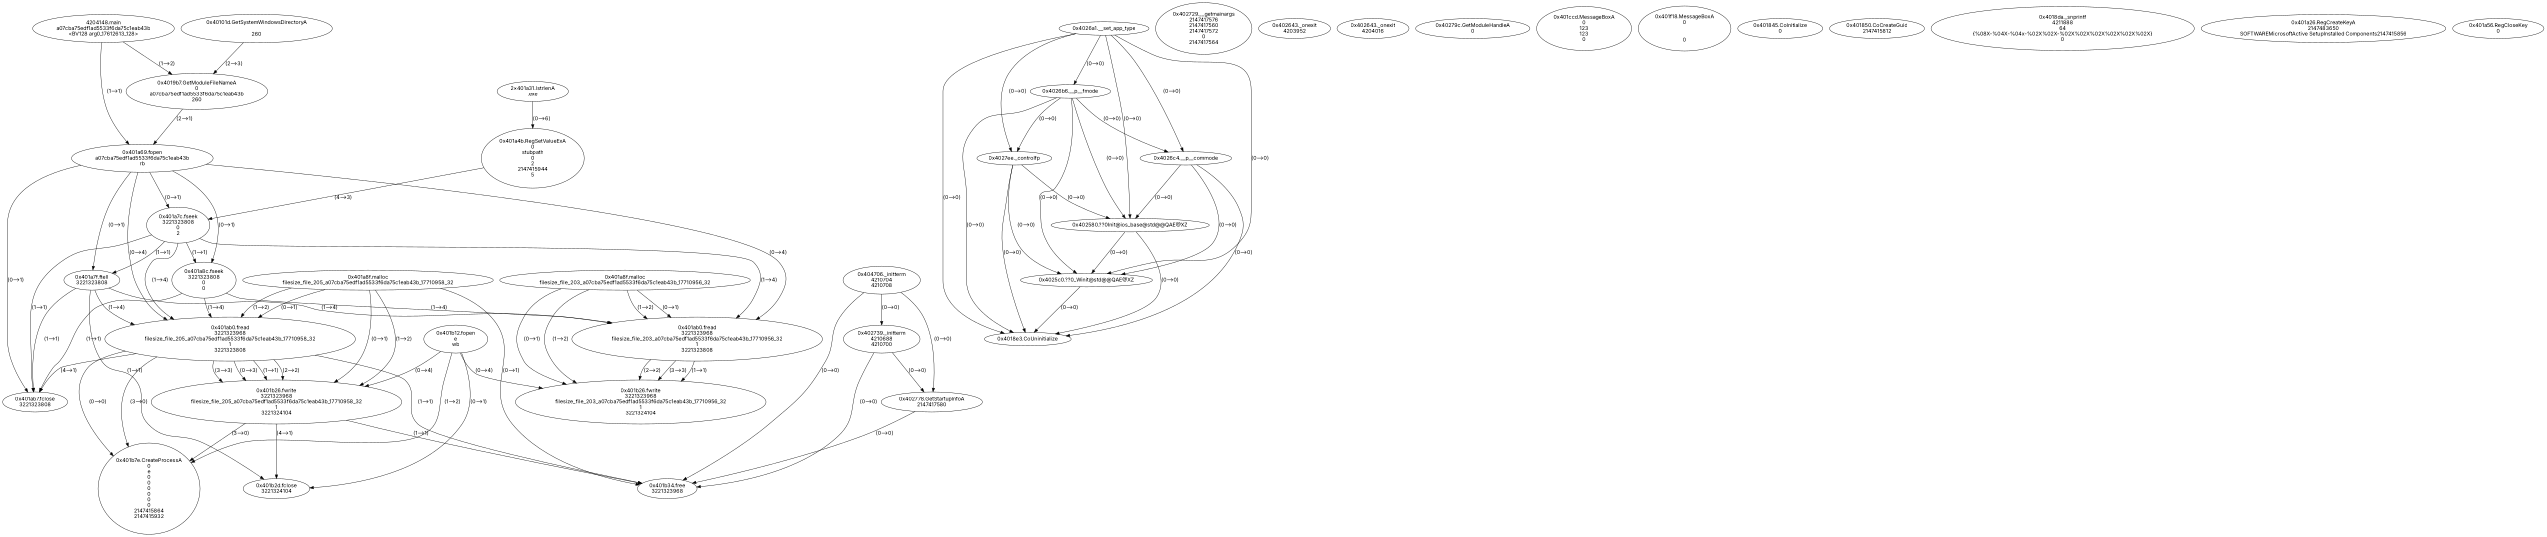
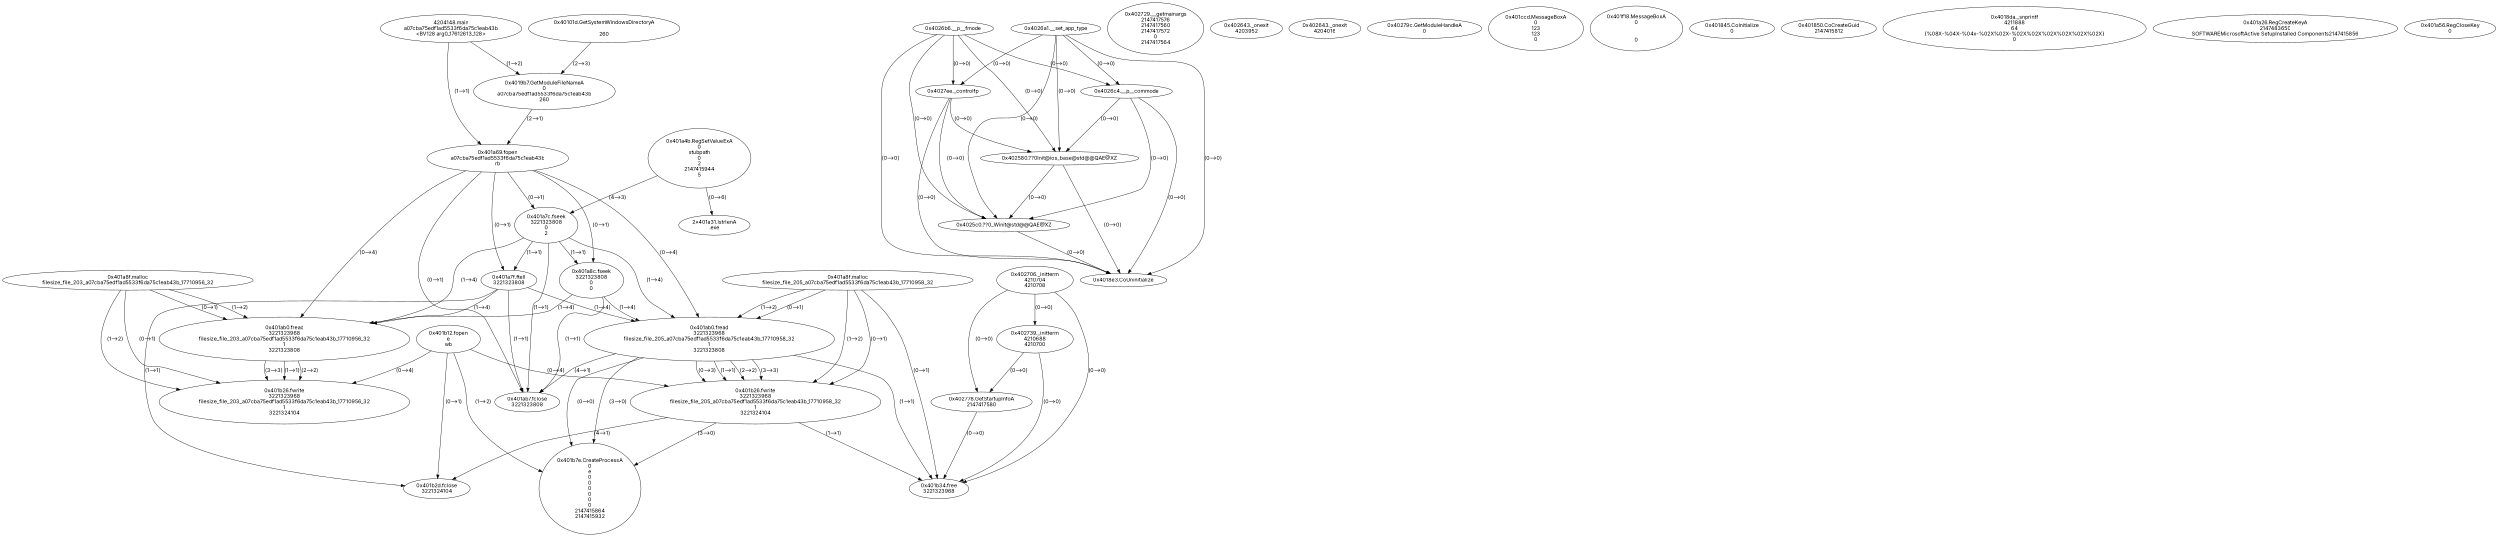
(1088, 58) -> none
(533, 113) -> (709, 200)
(882, 280) -> (1035, 280)
